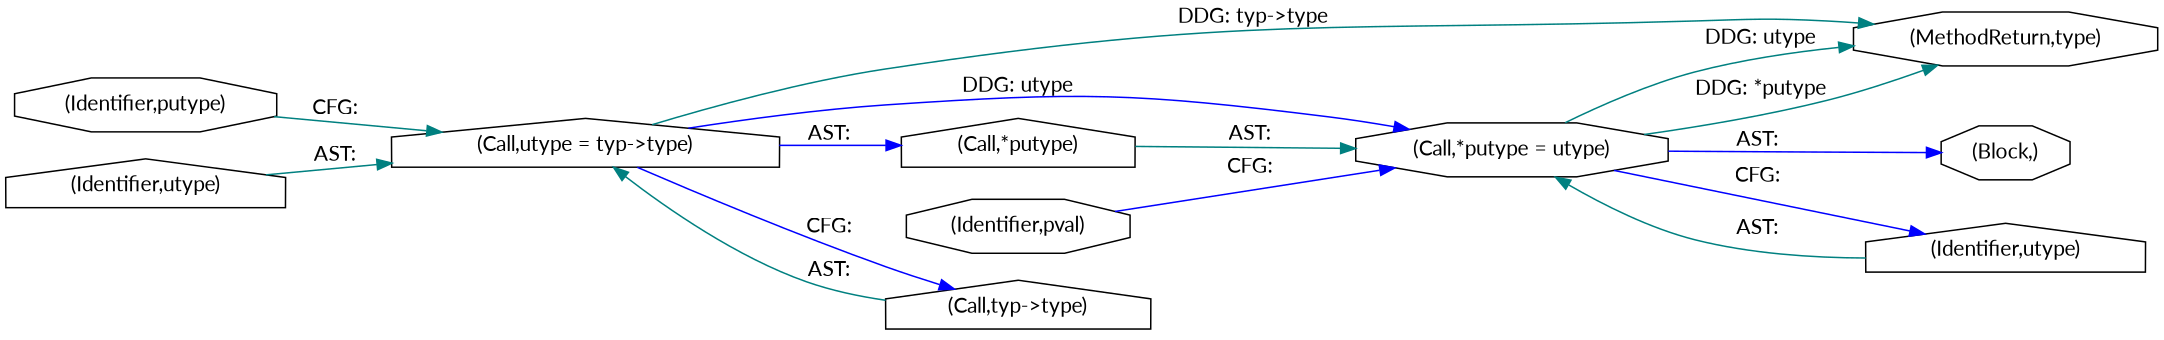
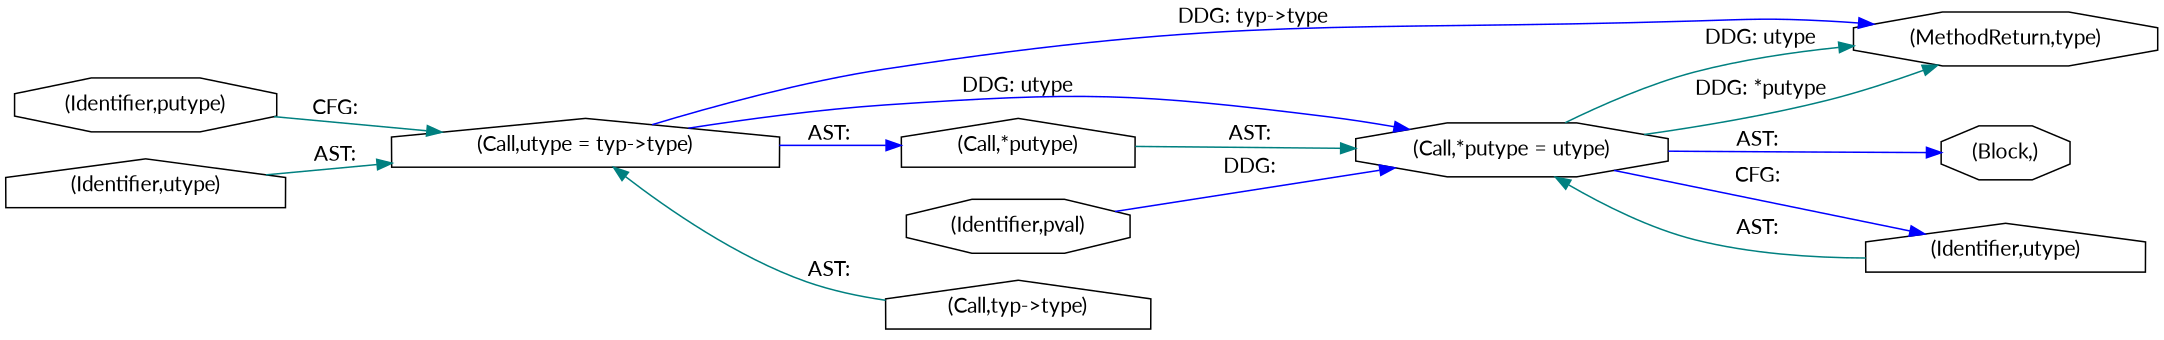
(1251, 31) -> (1251, 31)
(1253, 167) -> (1253, 167)
(787, 229) -> none
